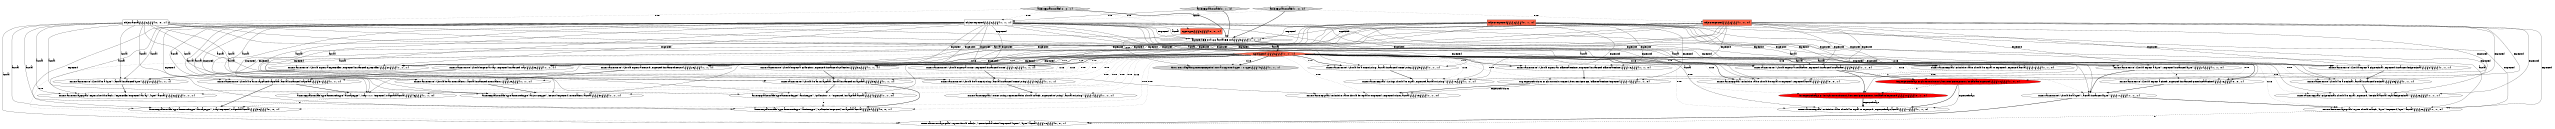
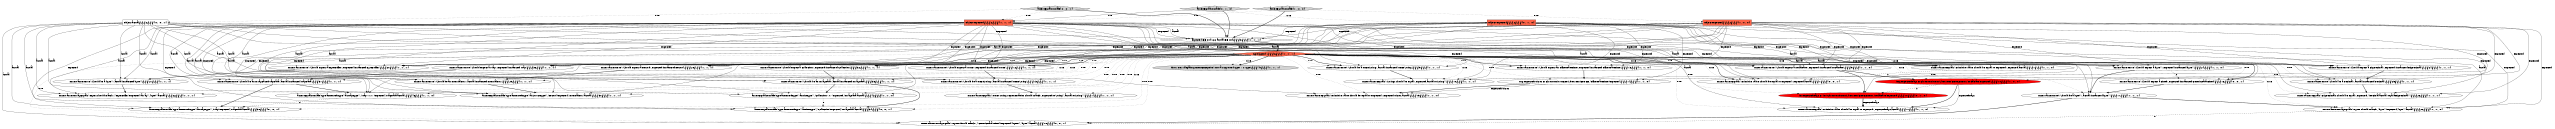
(1196, 16) -> (1196, 16)
none -> (1356, 20)
(989, 23) -> (989, 23)
(1201, 31) -> none
